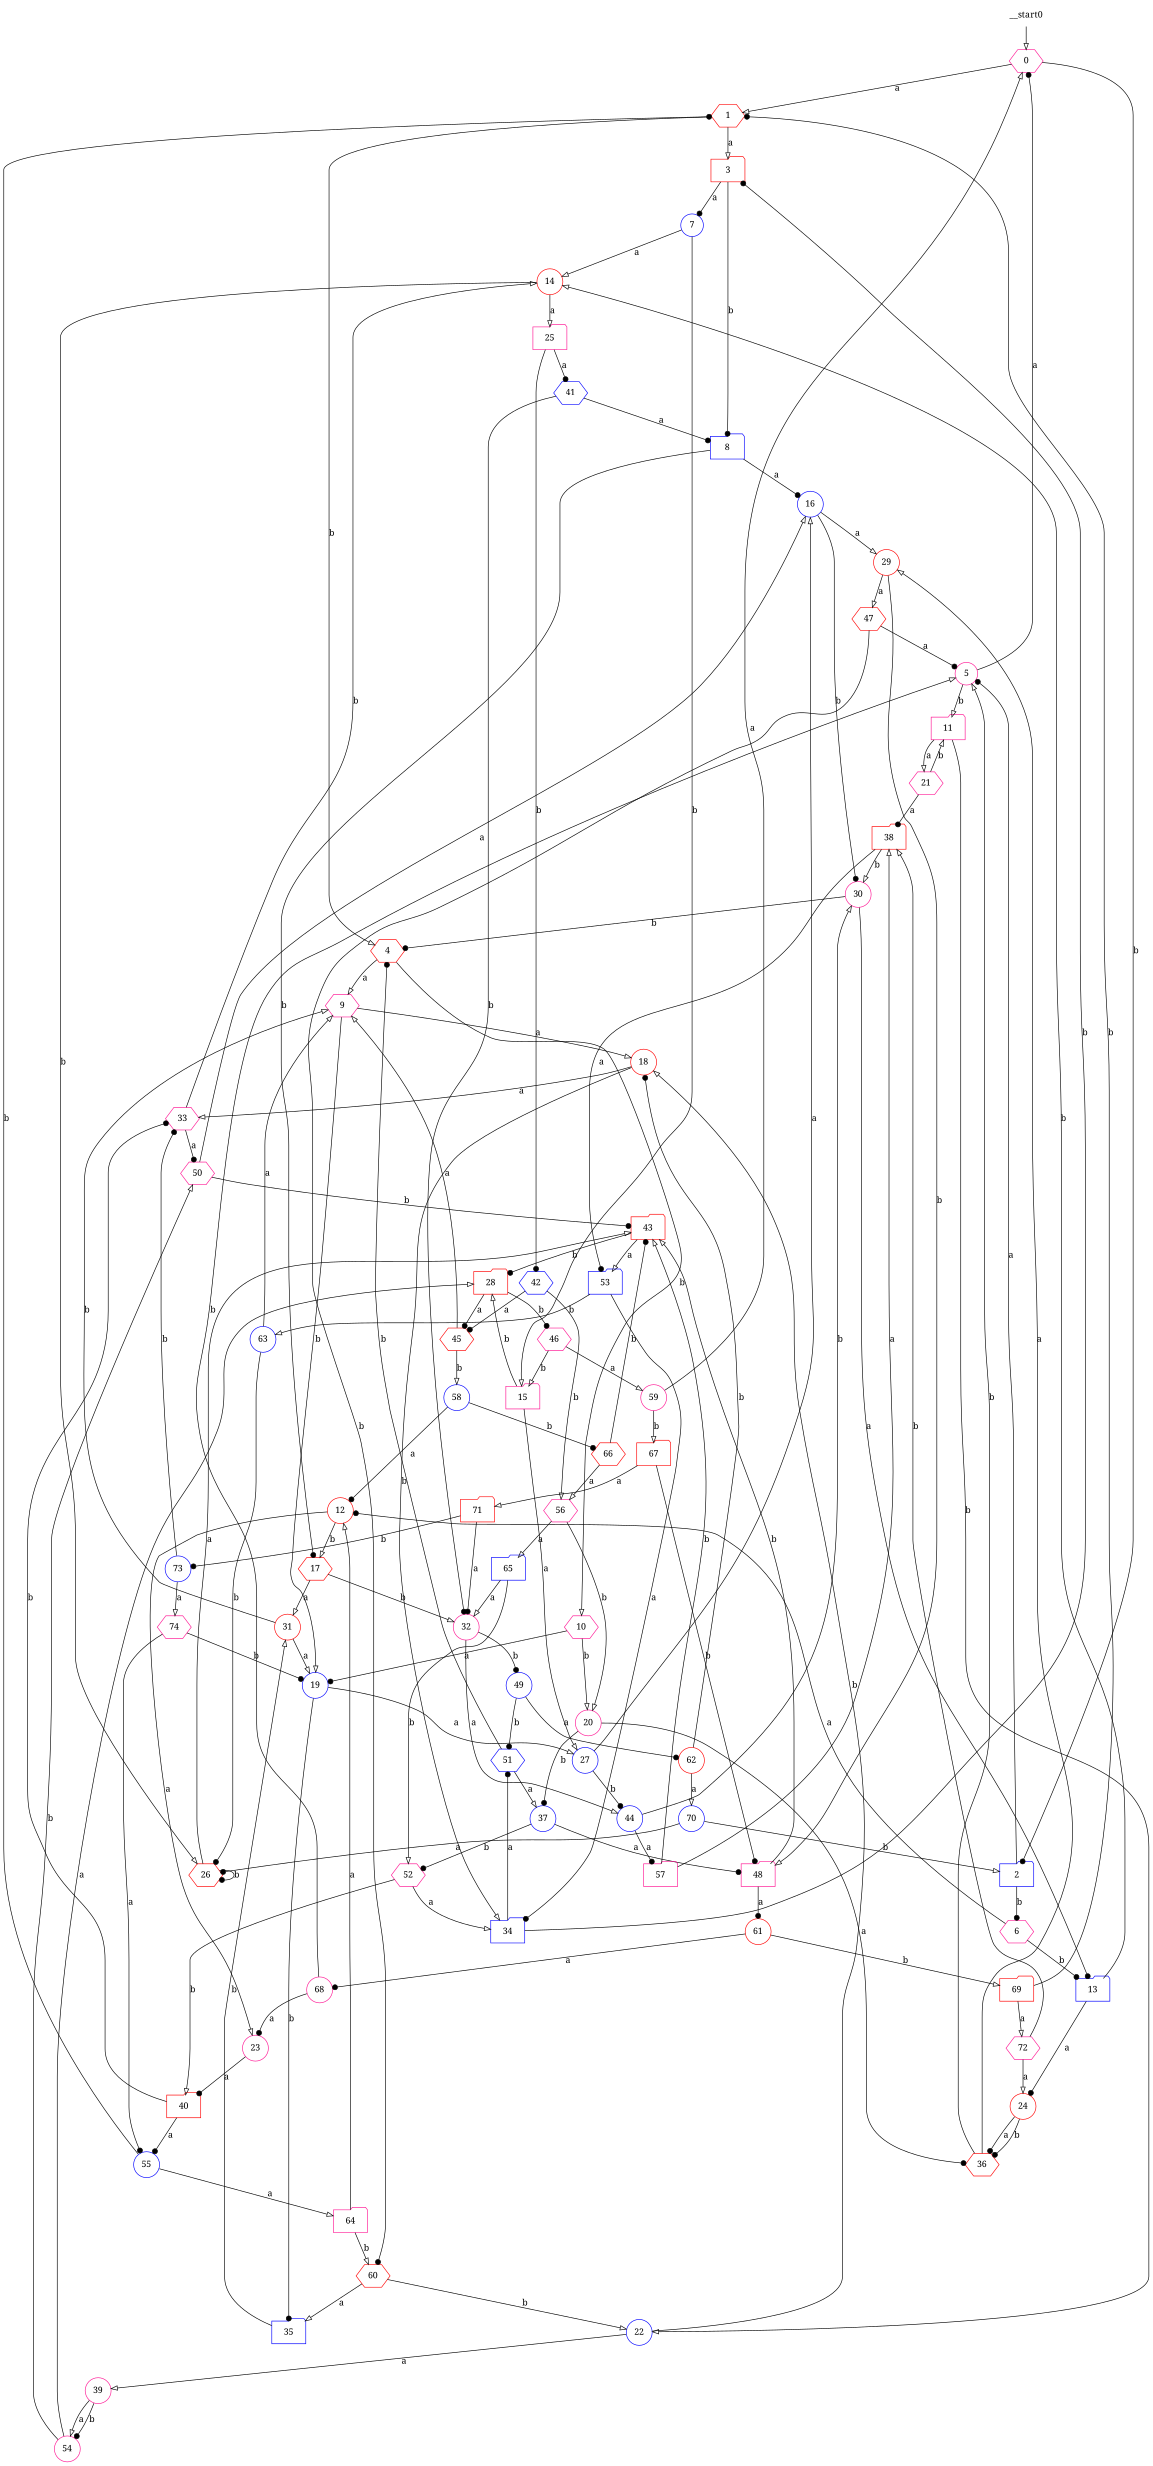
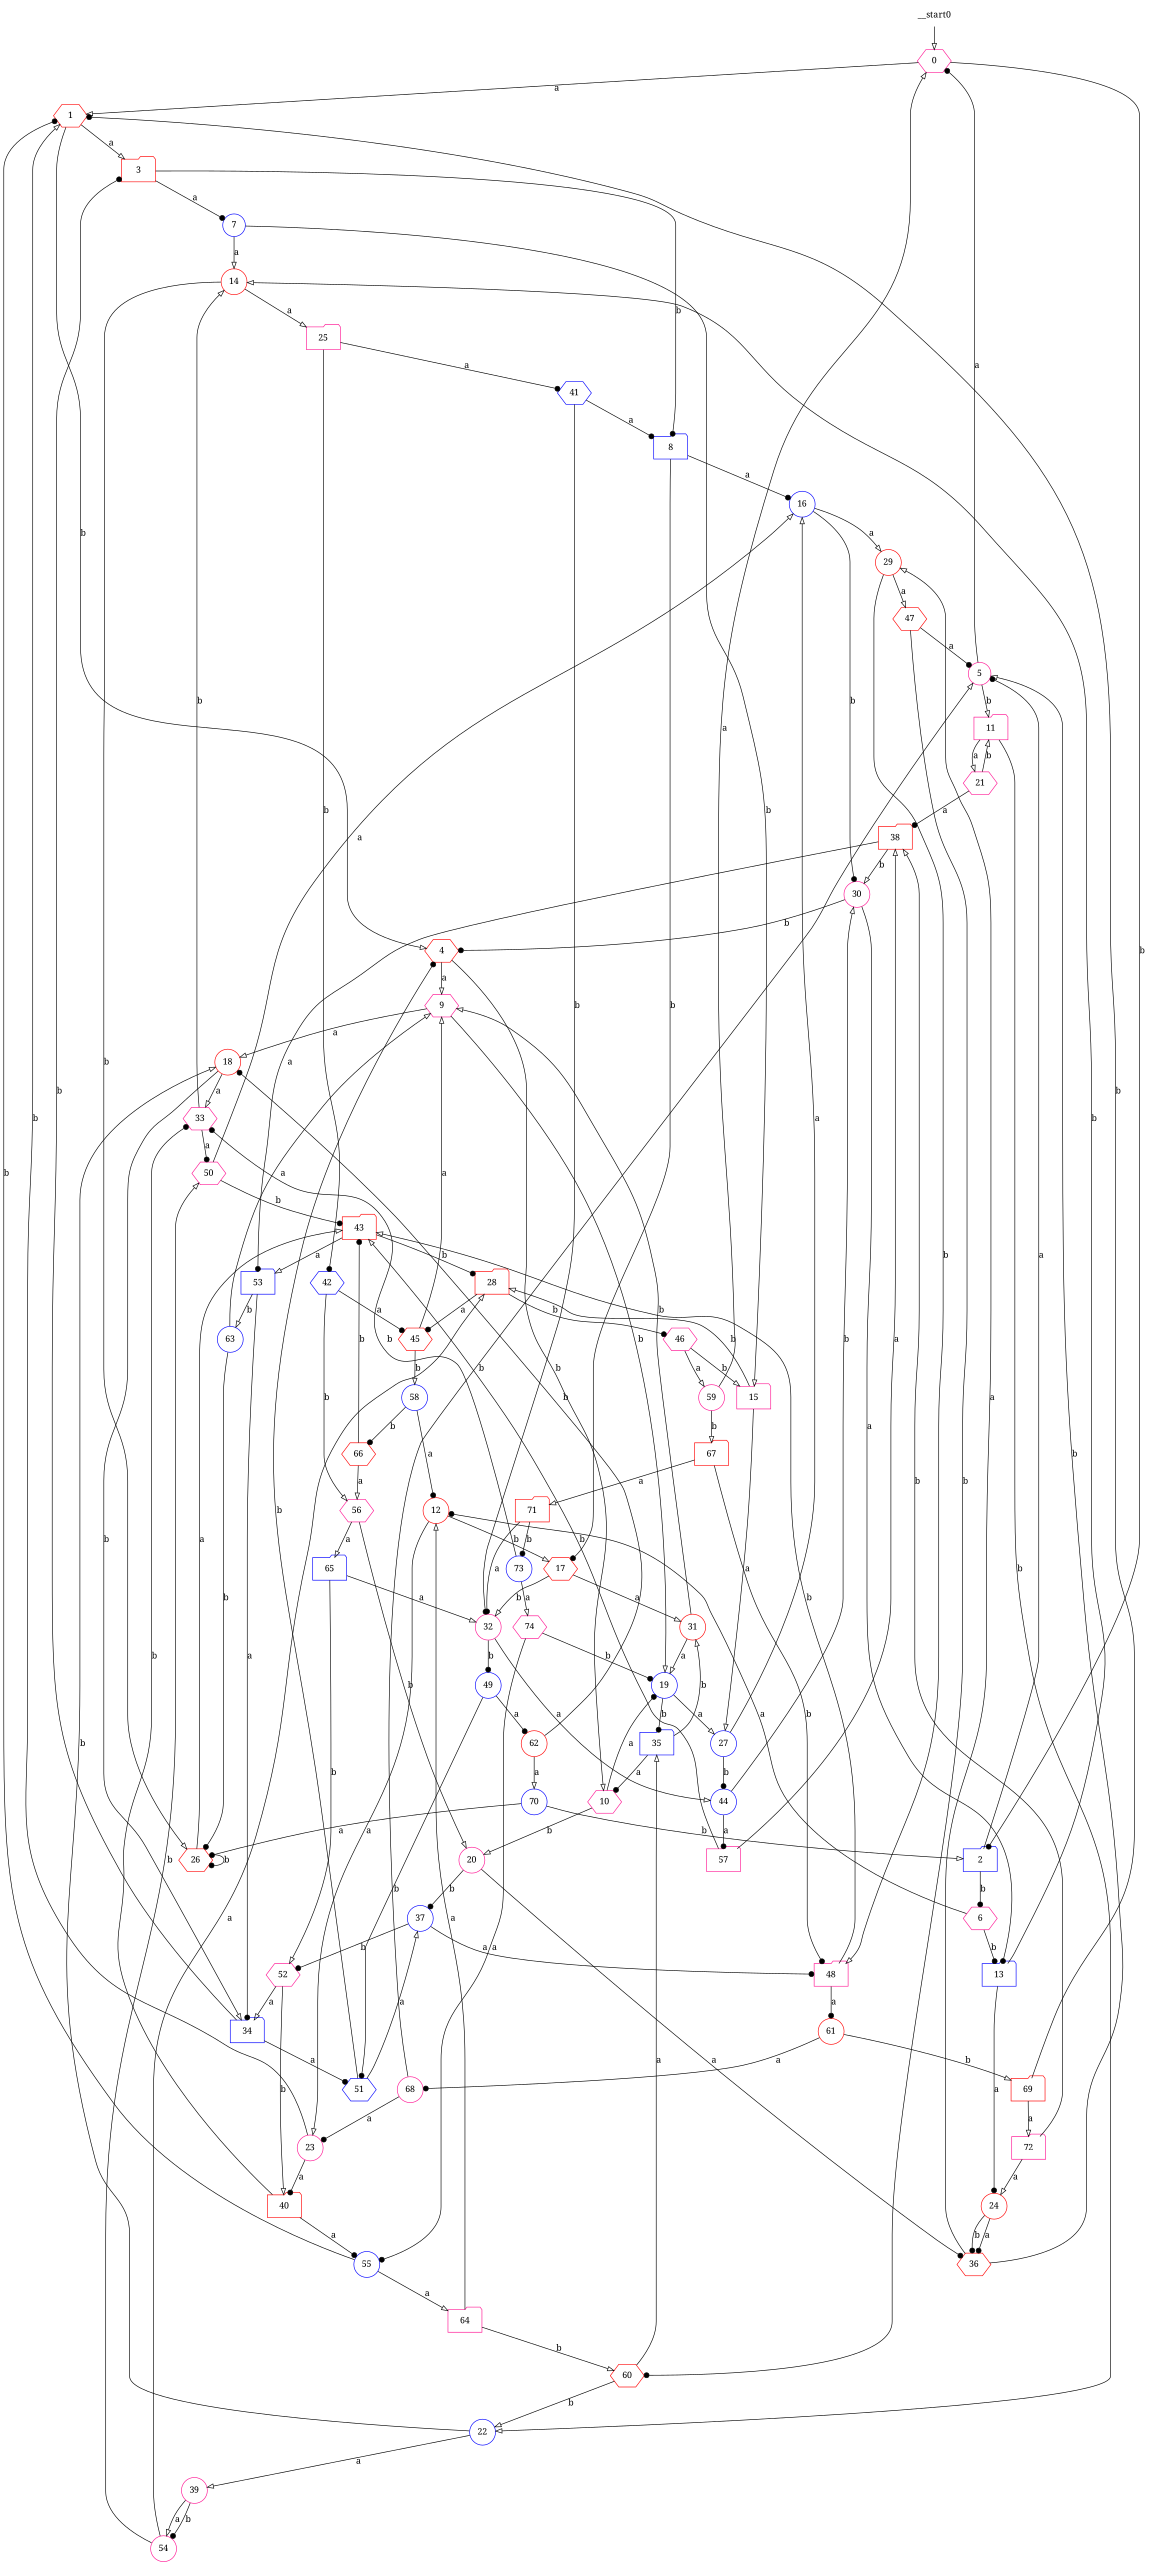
none -> (30, 1195)
none -> (633, 1772)
(1023, 2048) -> (1029, 2148)
